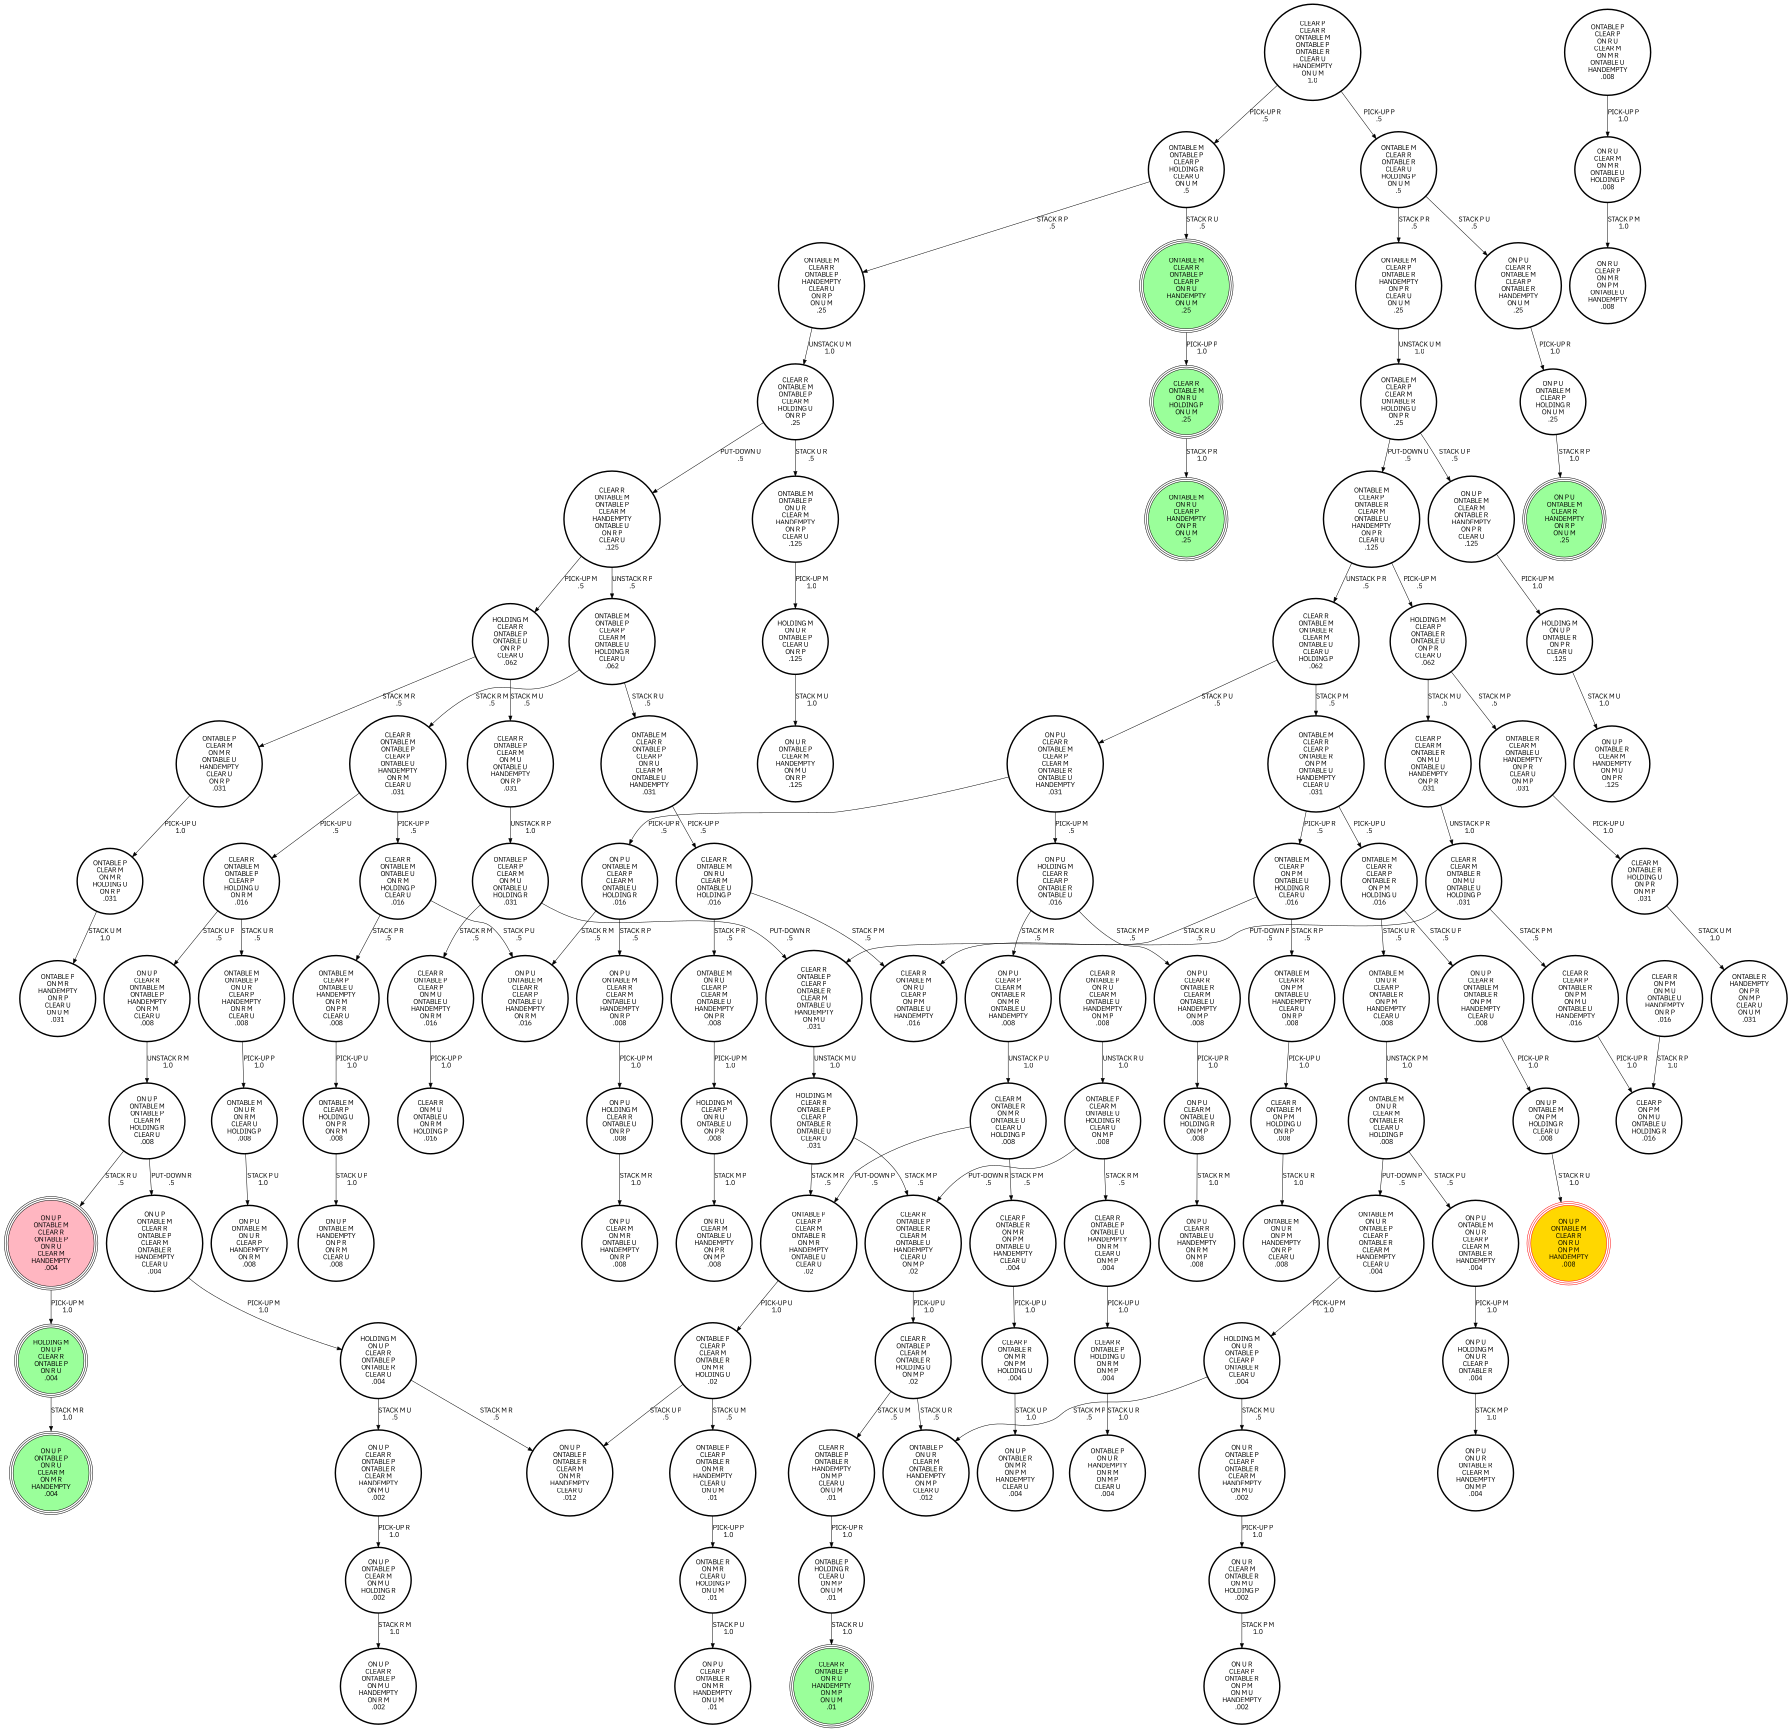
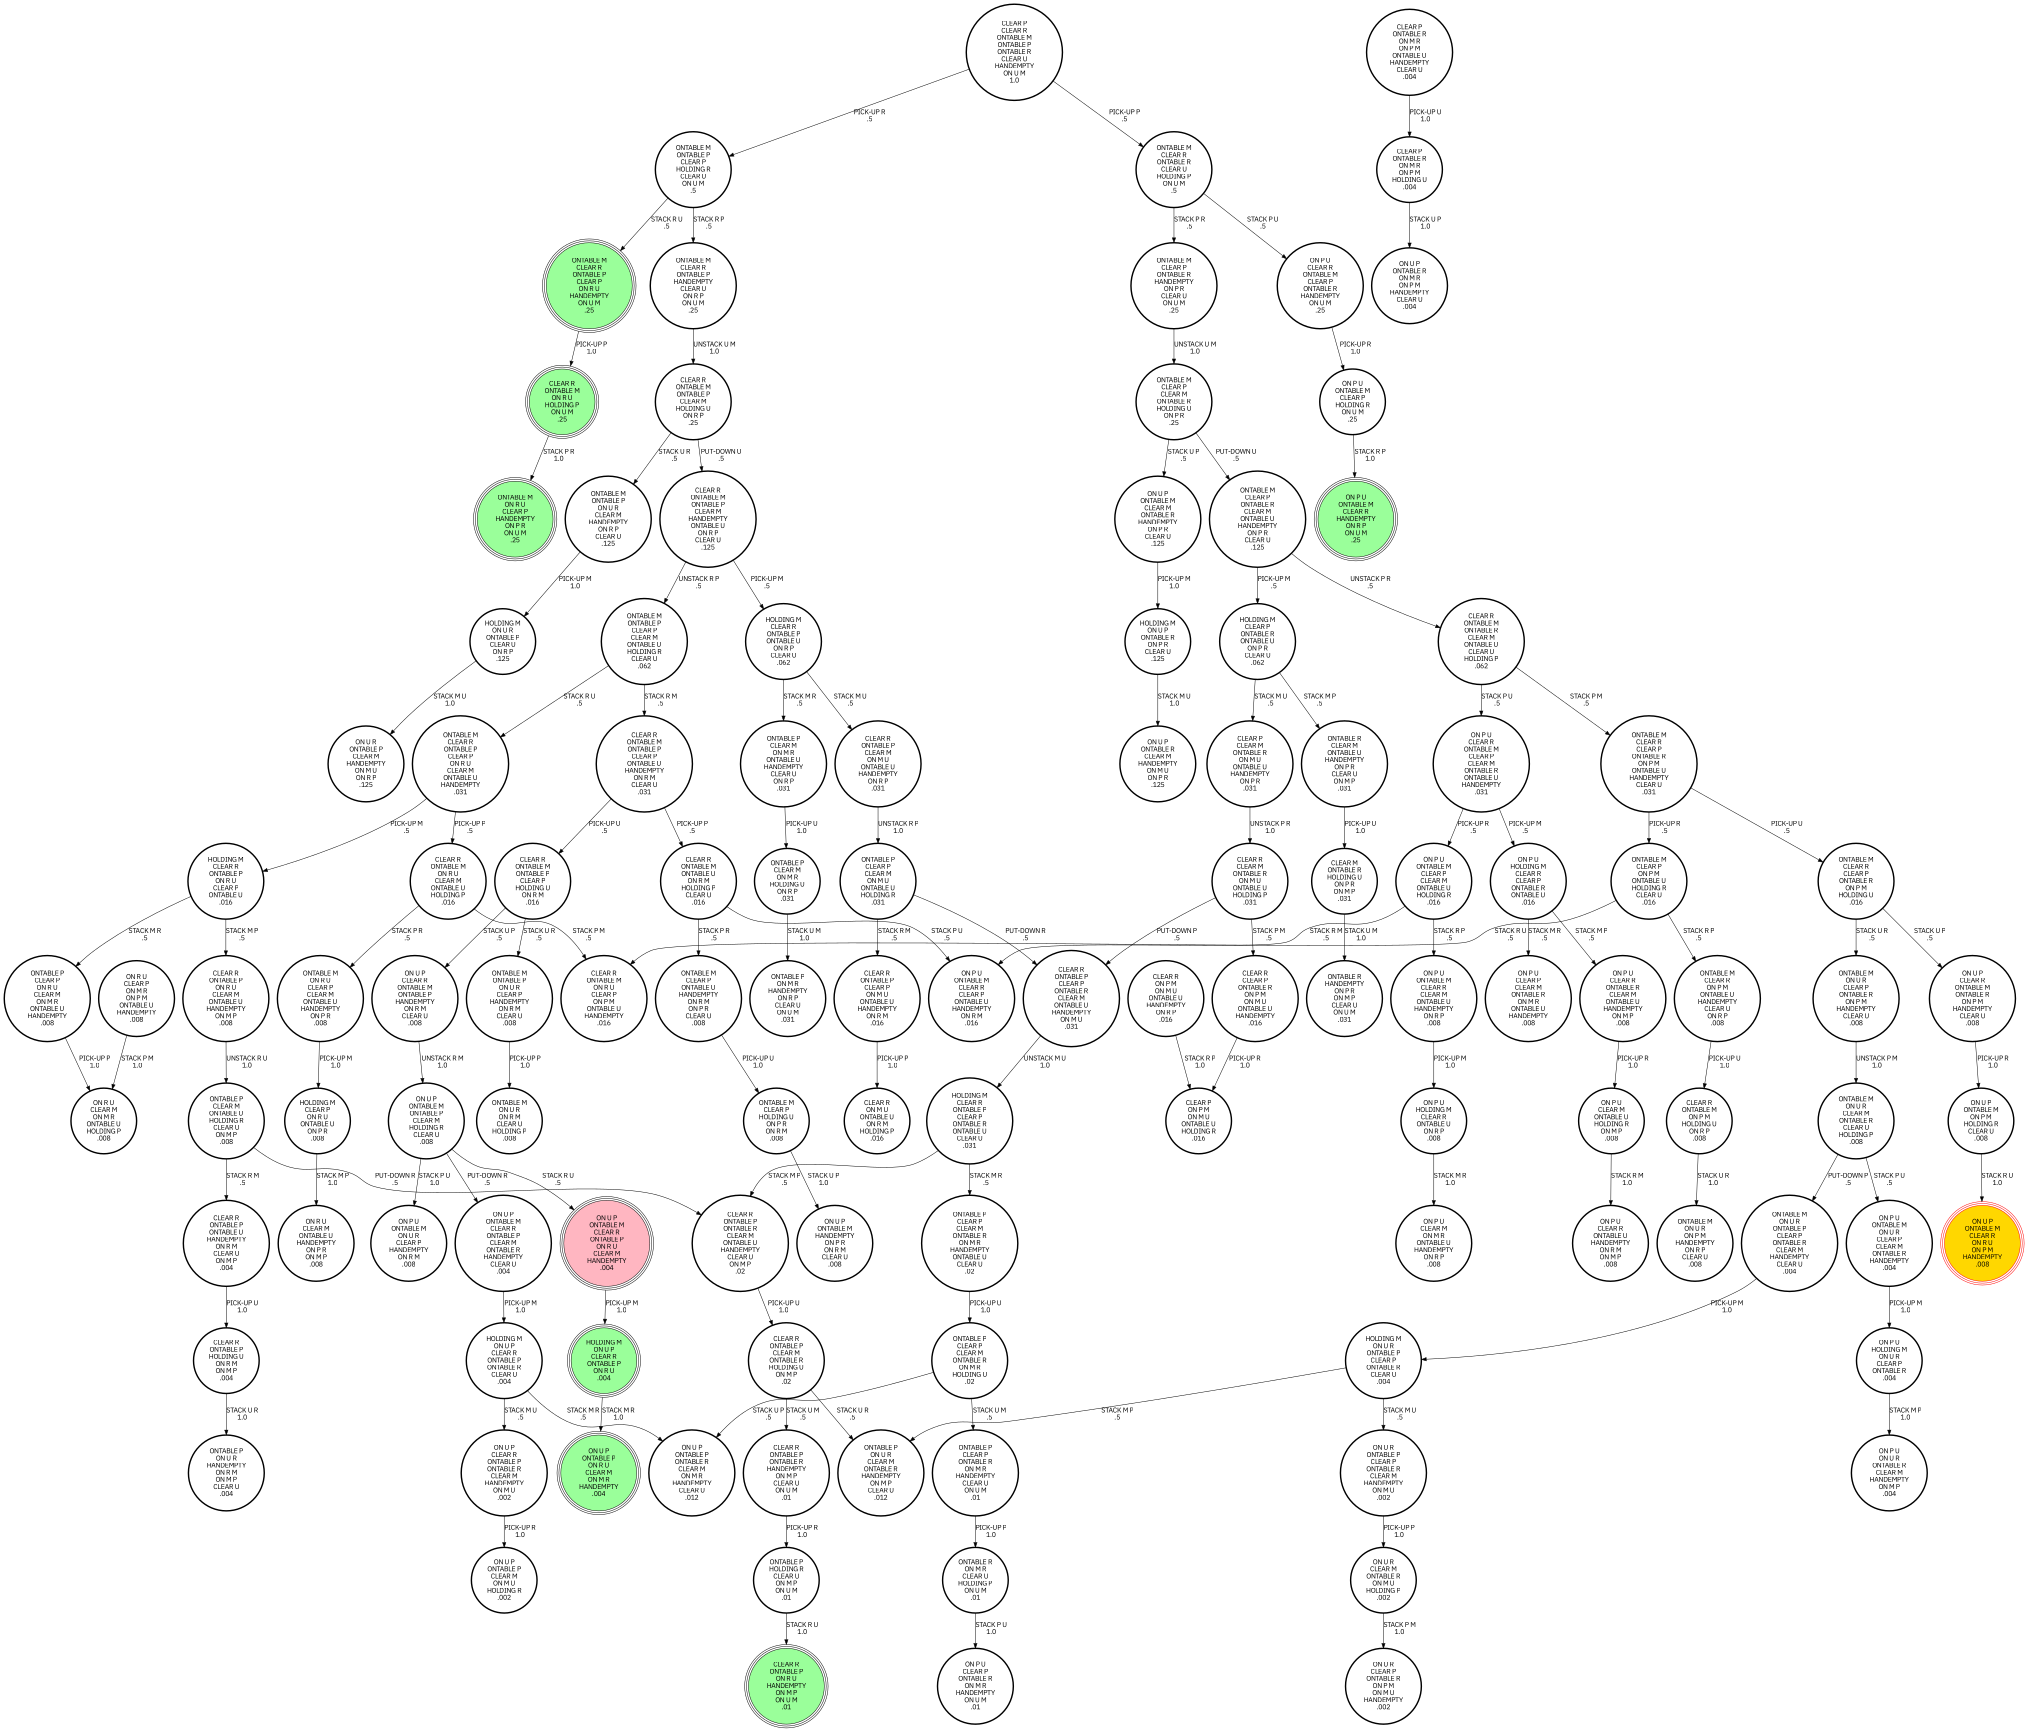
(1608, 223) -> (120, 1060)
none -> (226, 881)
(1008, 1121) -> none
(247, 1177) -> (418, 1180)
(378, 1686) -> none
